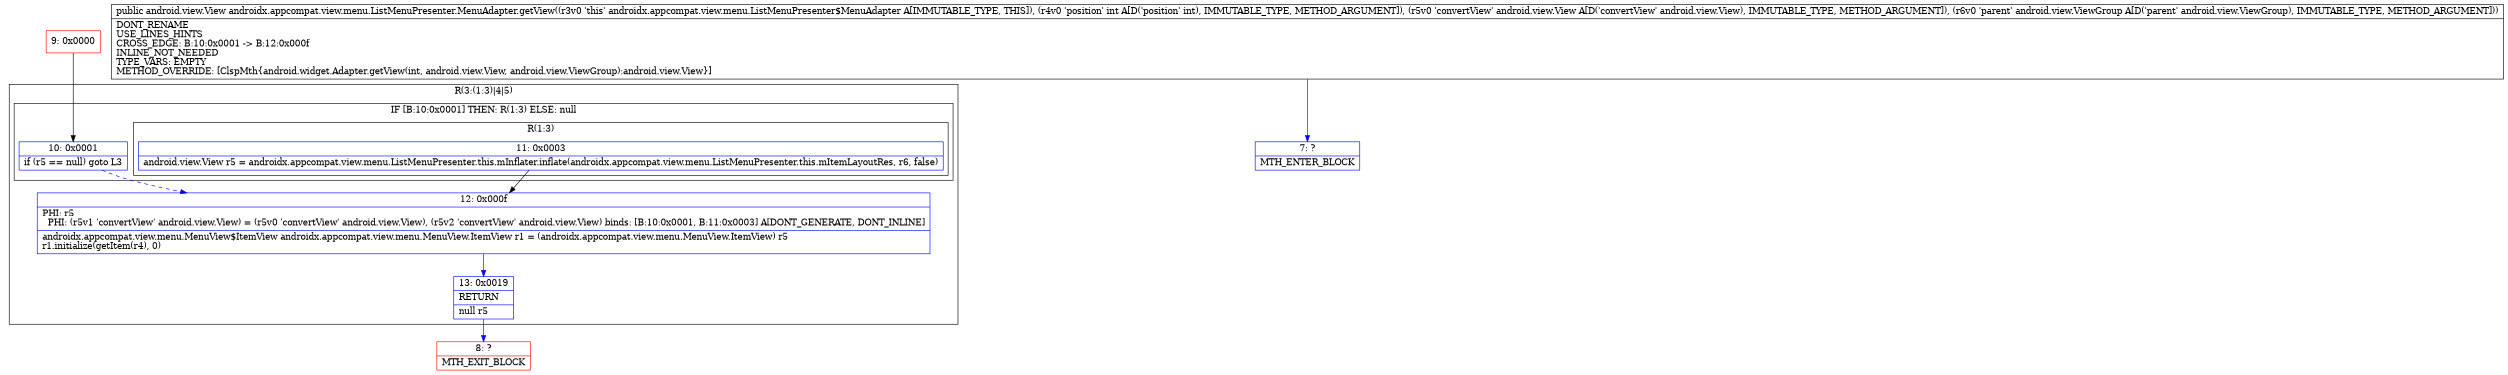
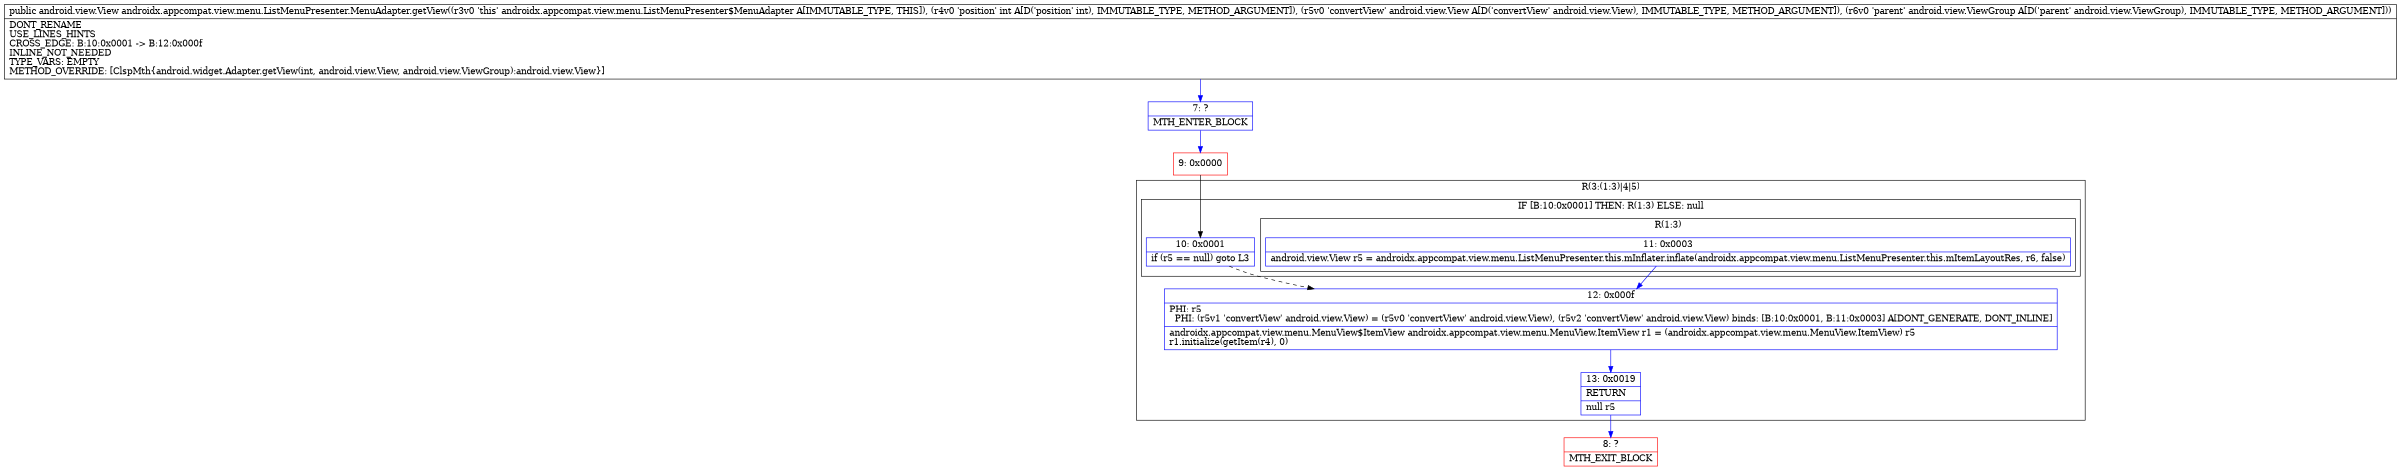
none -> (1200, 138)
(521, 179) -> (1649, 275)
(147, 184) -> (1274, 280)
